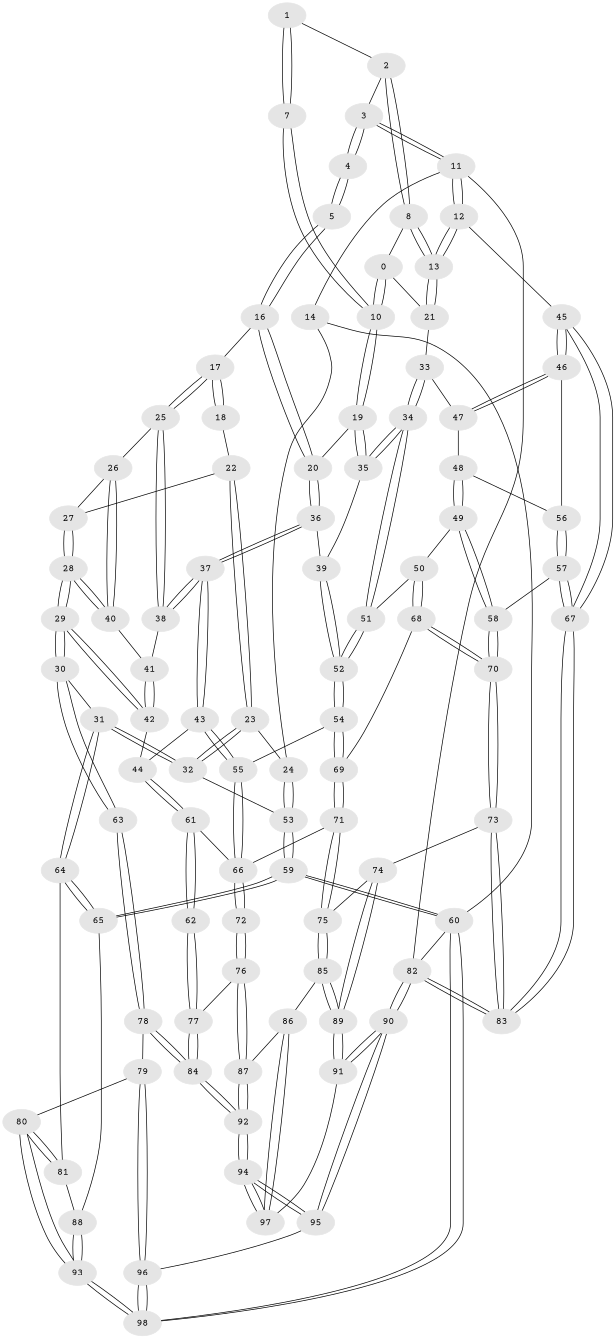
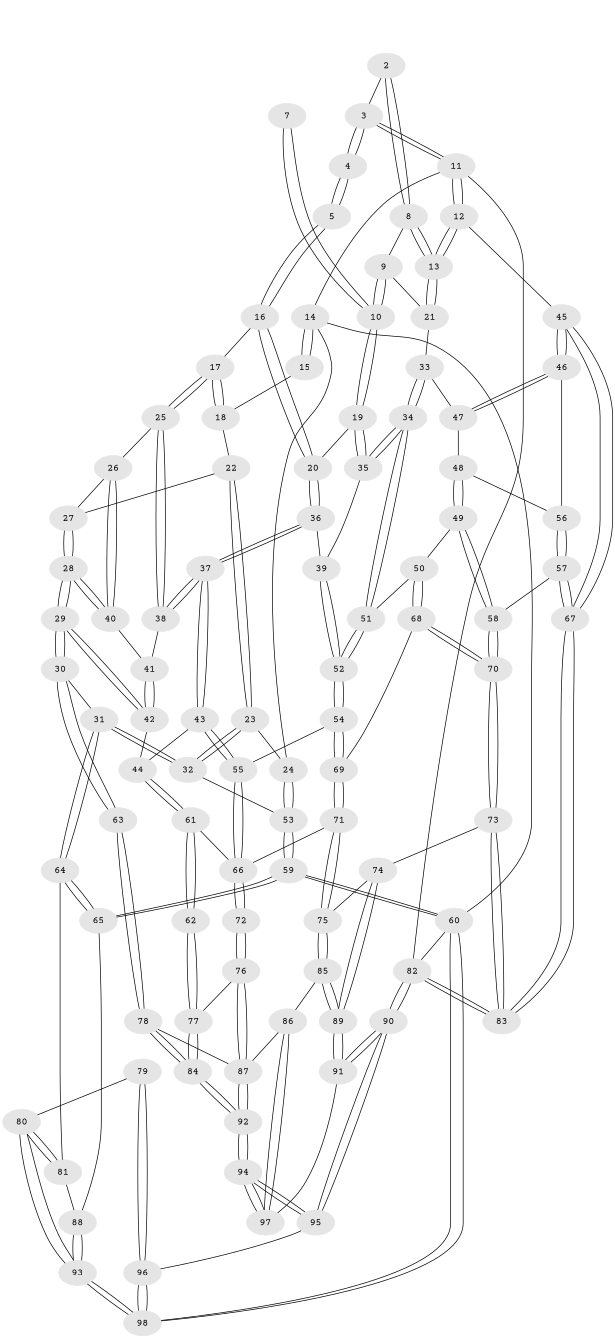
(287, 15) -> none
(384, 267) -> (384, 267)
none -> (305, 367)
(143, 1047) -> (193, 1047)
